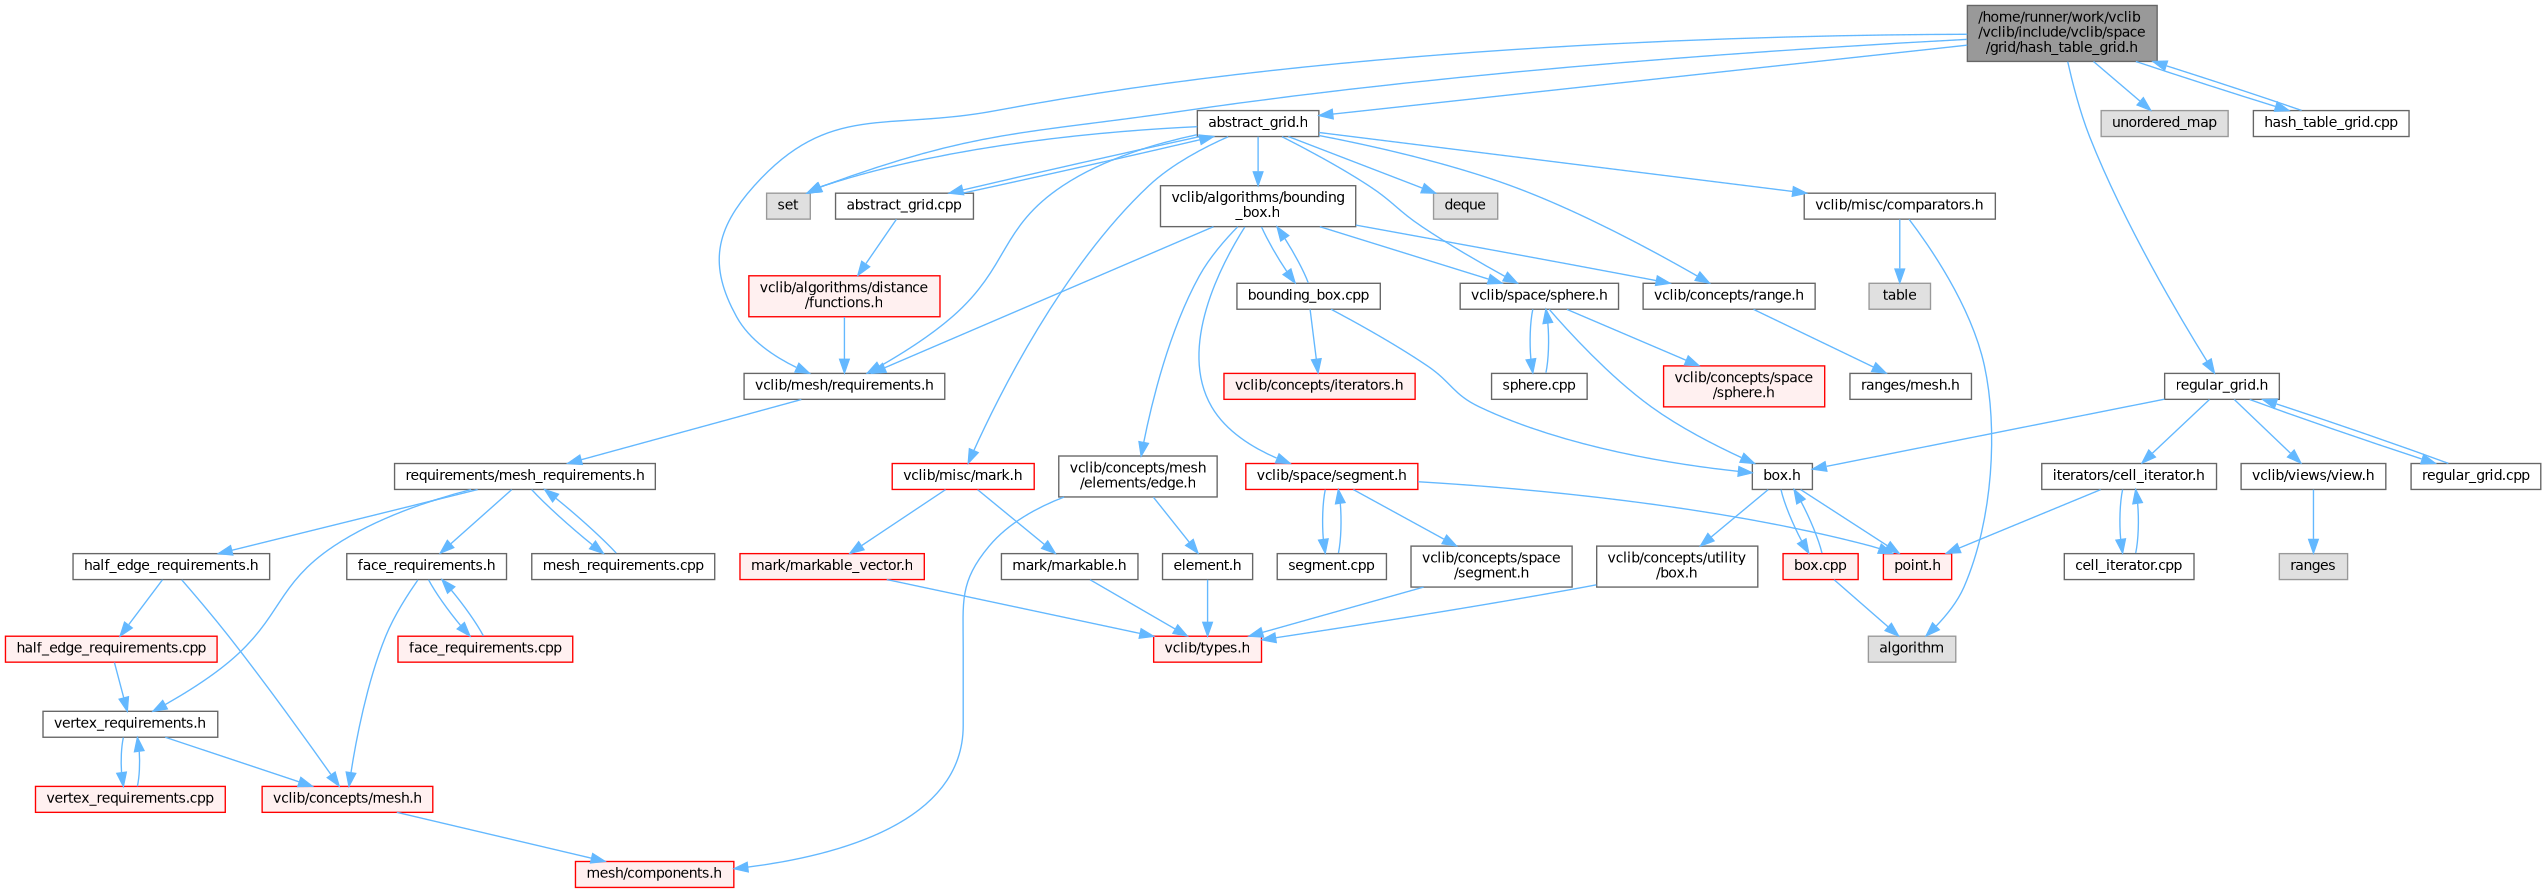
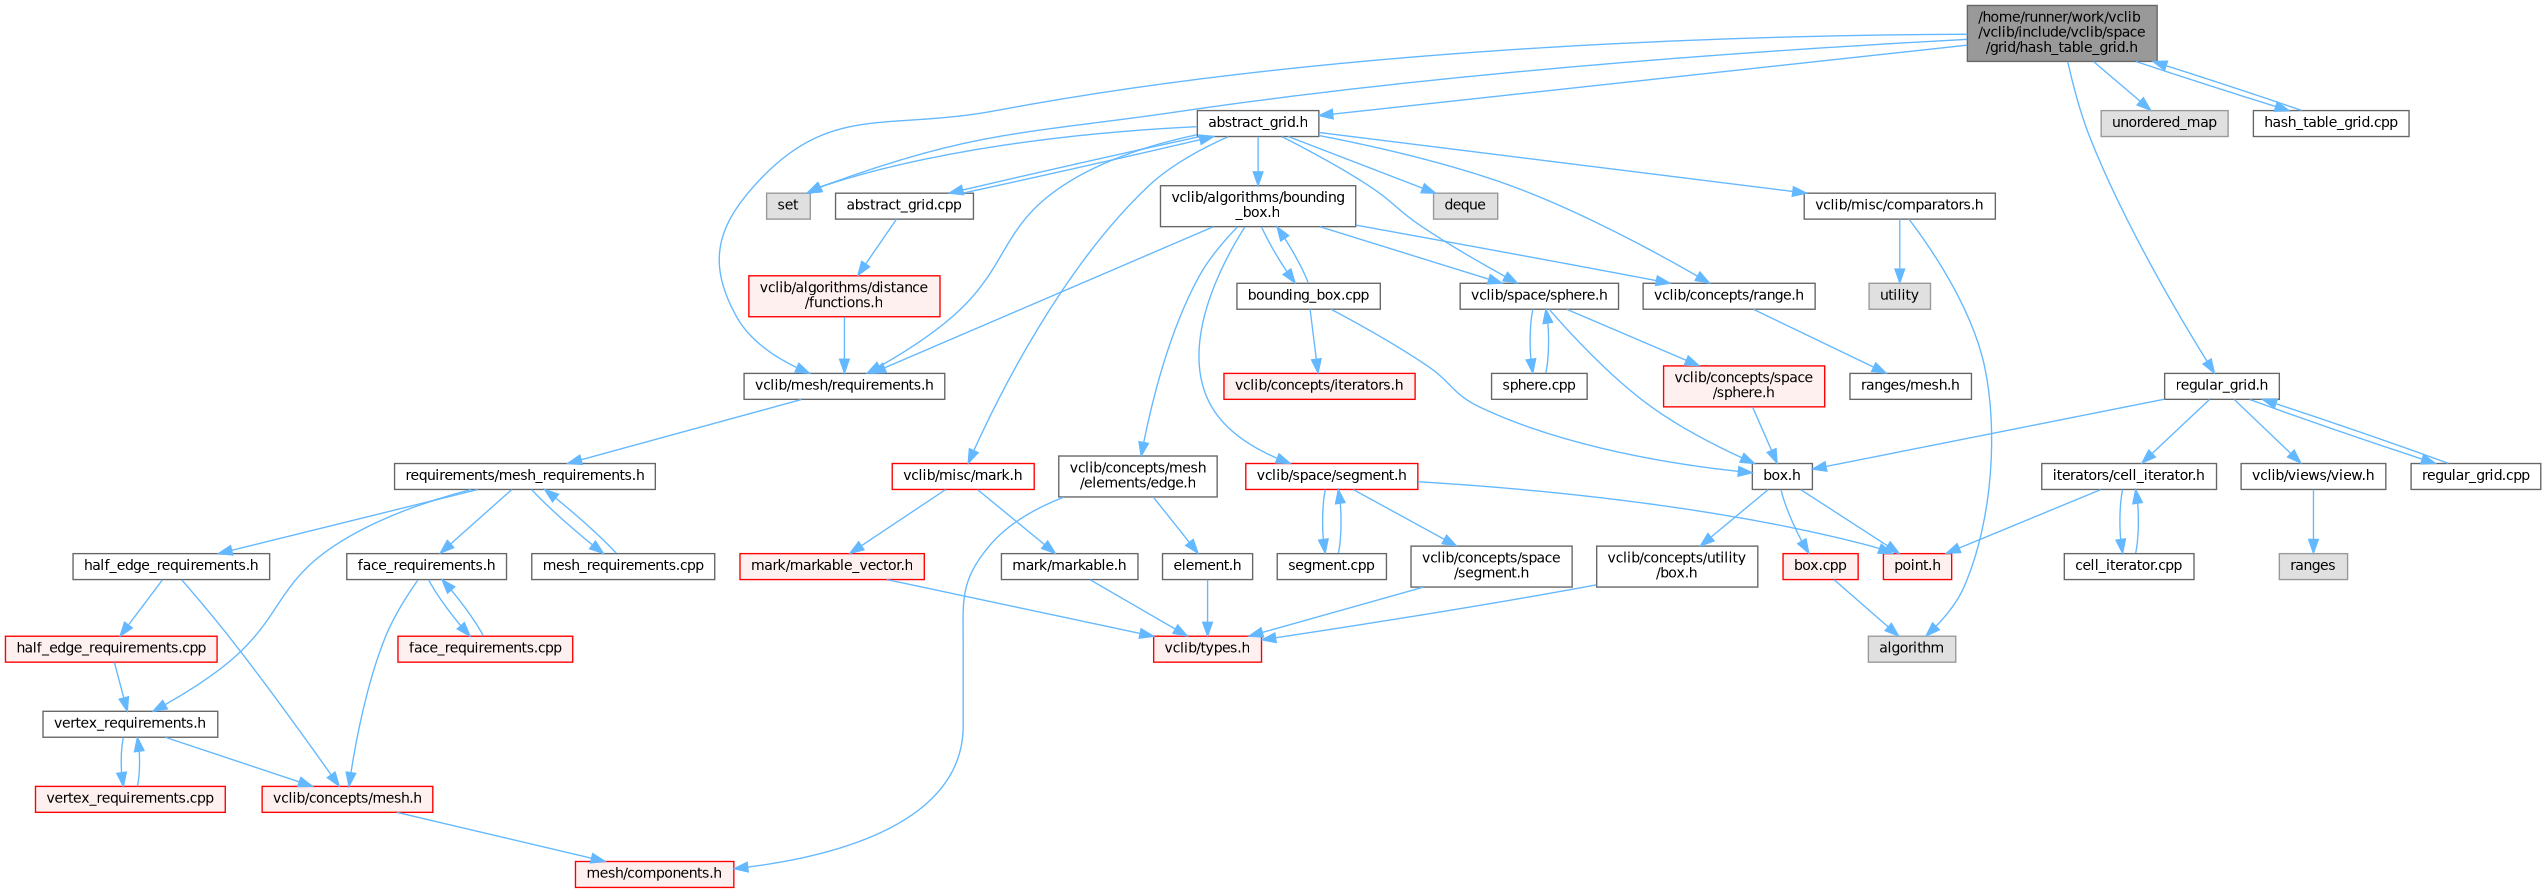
(1900, 296) -> (1900, 296)
(1811, 523) -> (1762, 429)
